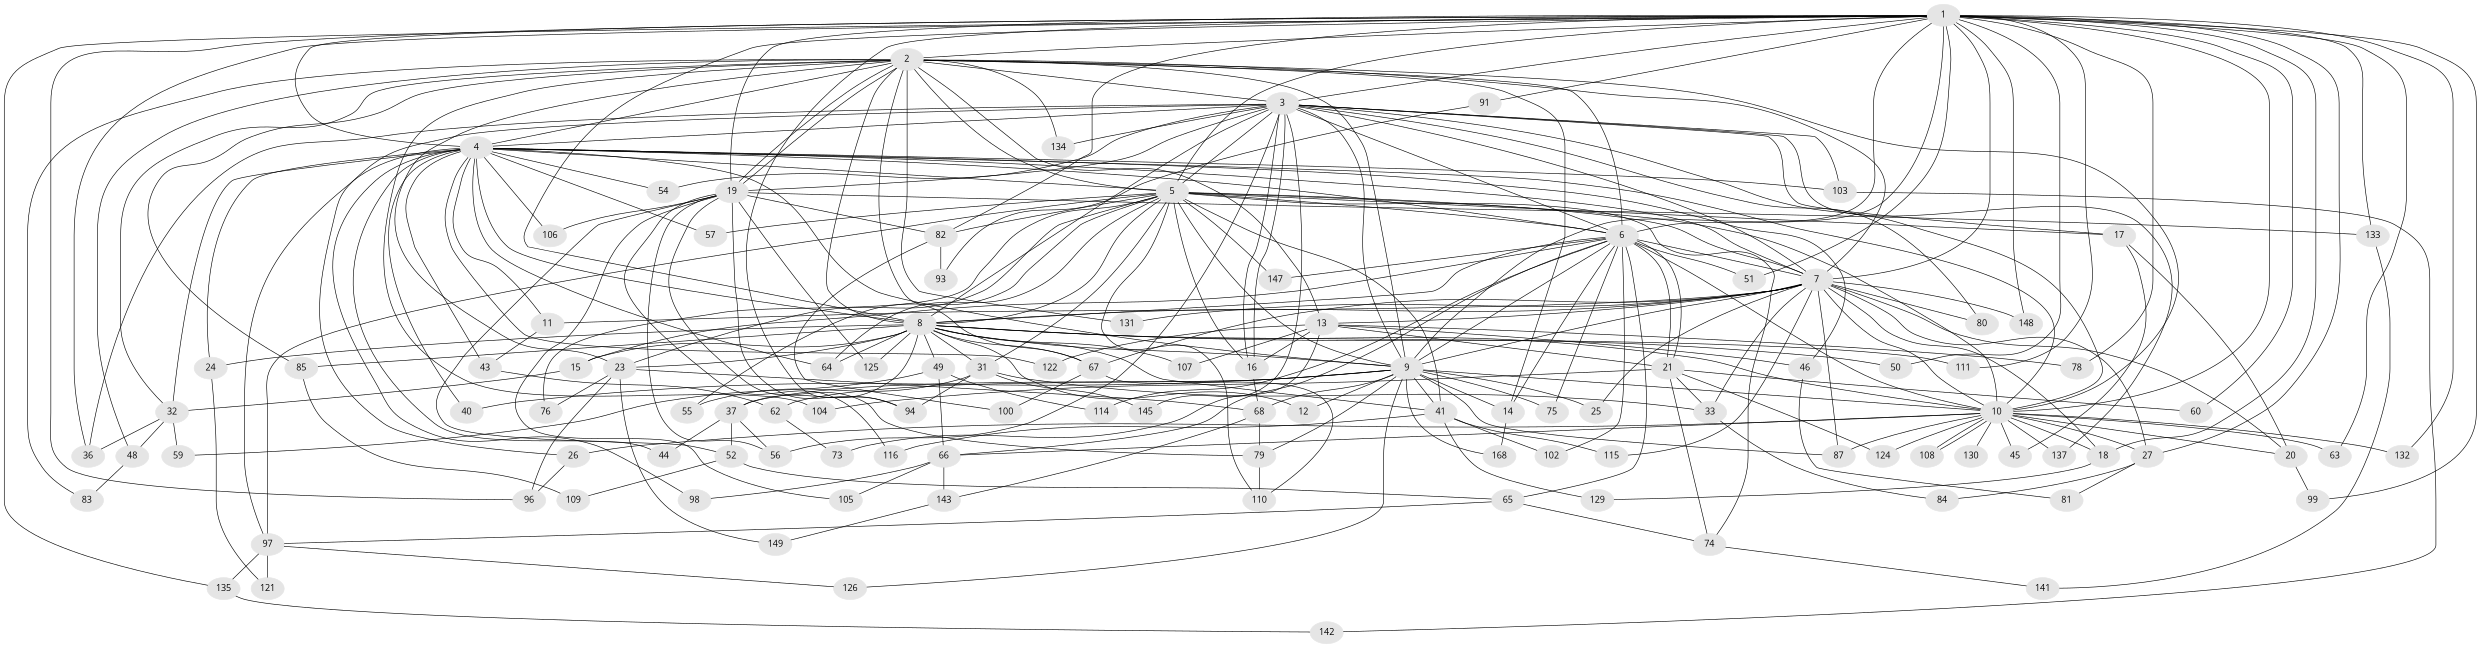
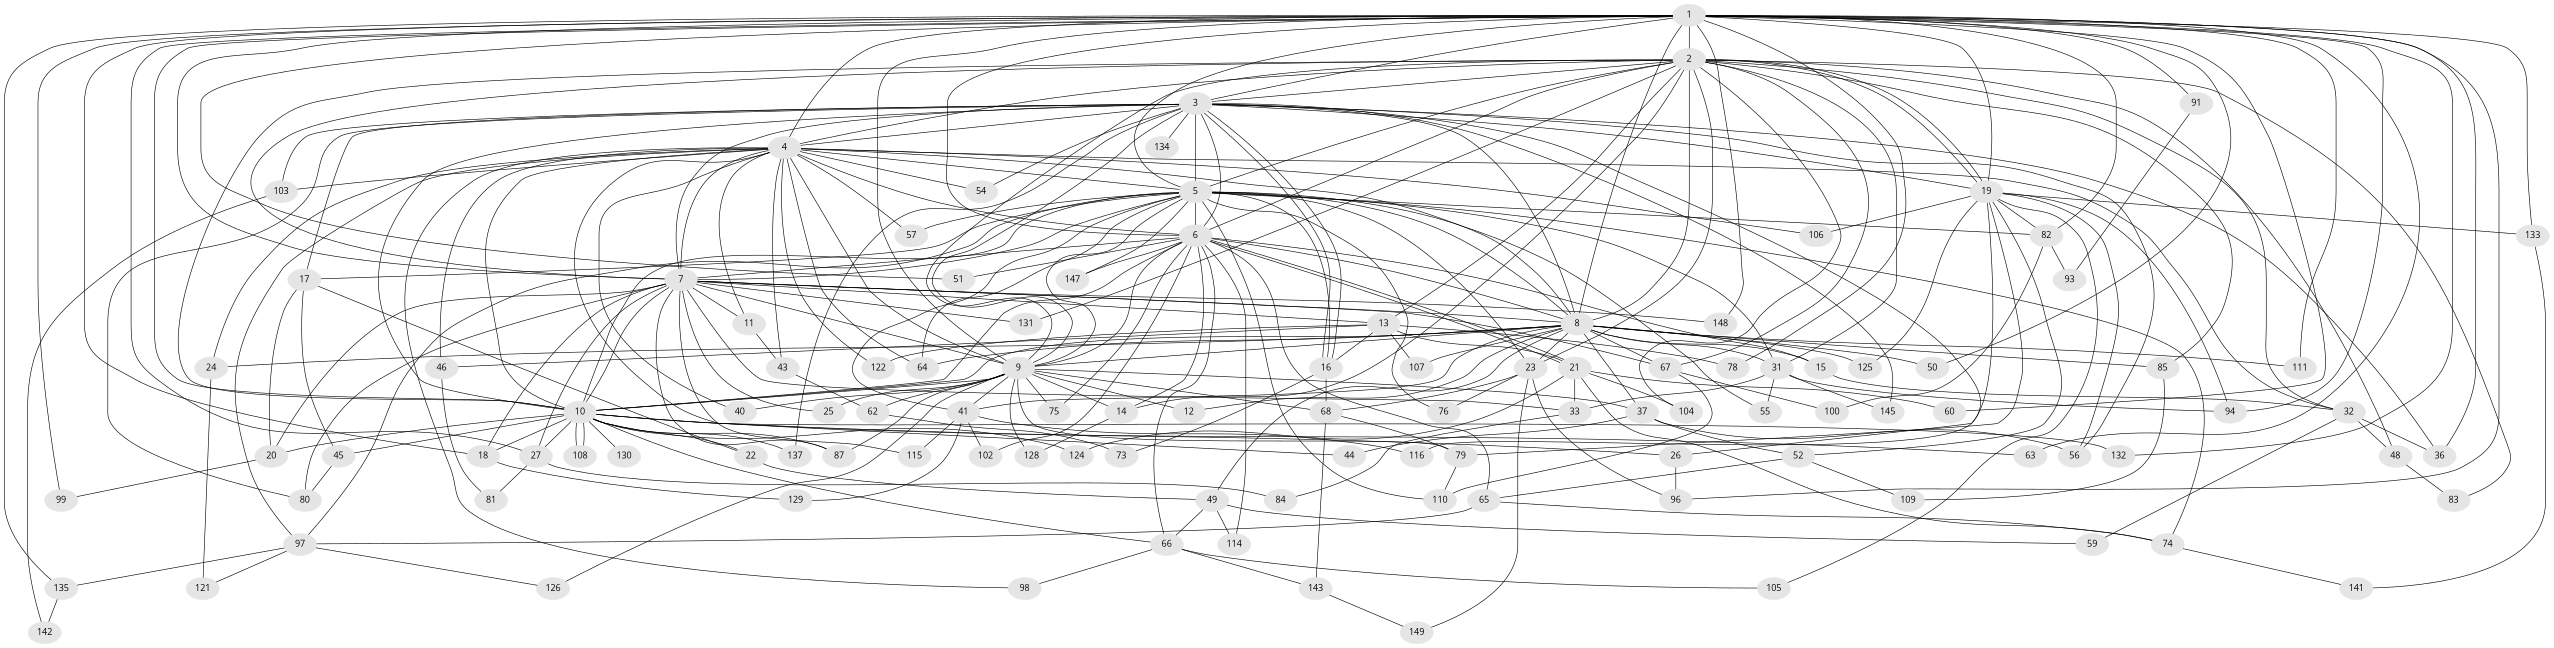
(1005, 76) -> (1894, 180)
(1103, 435) -> (1226, 417)
none -> (751, 456)
(1499, 456) -> (1031, 456)
none -> (322, 478)
